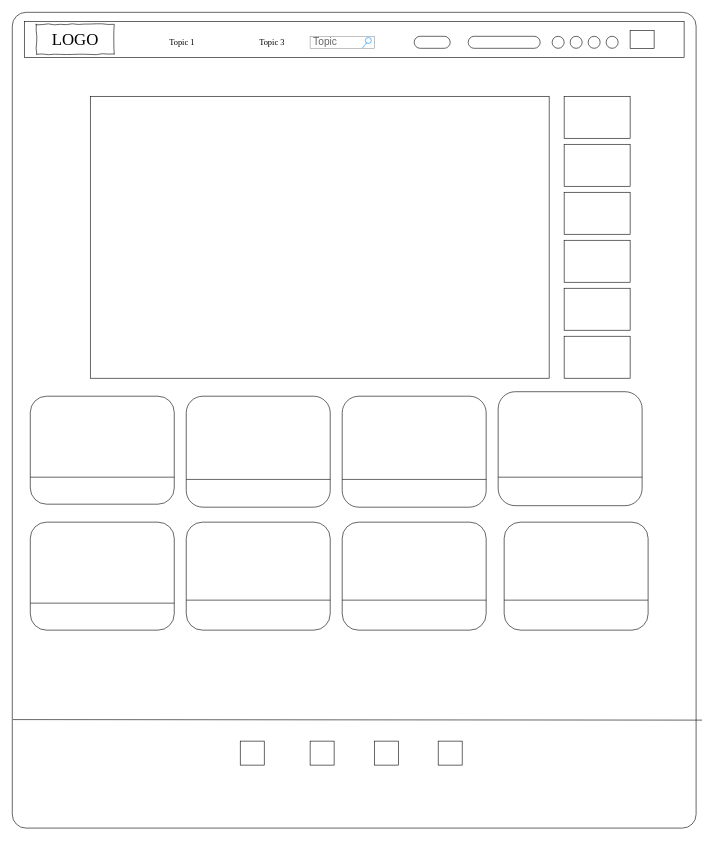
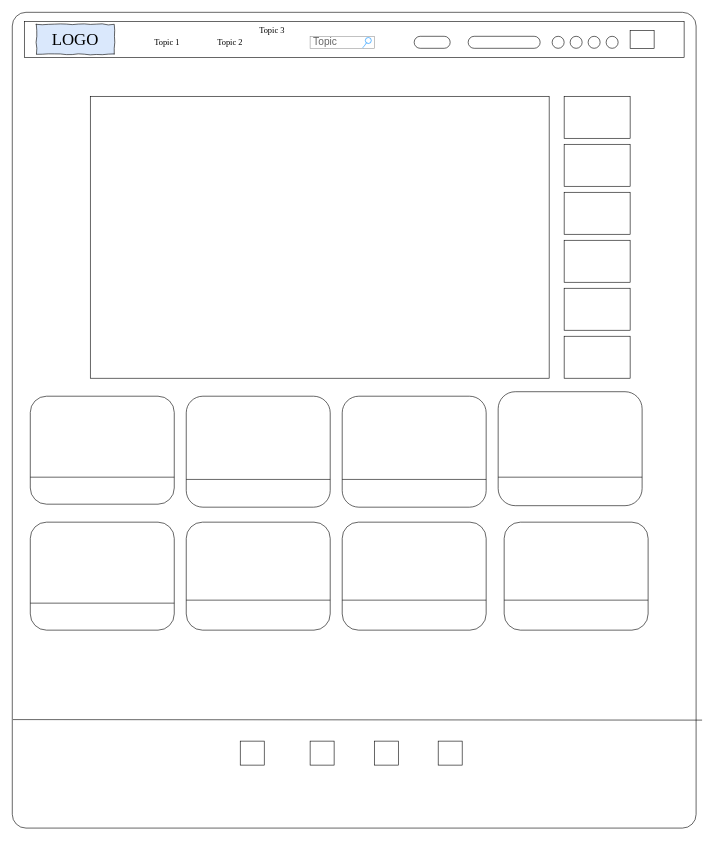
(75, 39) -> (75, 39)
(186, 42) -> (171, 42)
none -> (234, 42)
(276, 42) -> (276, 30)
